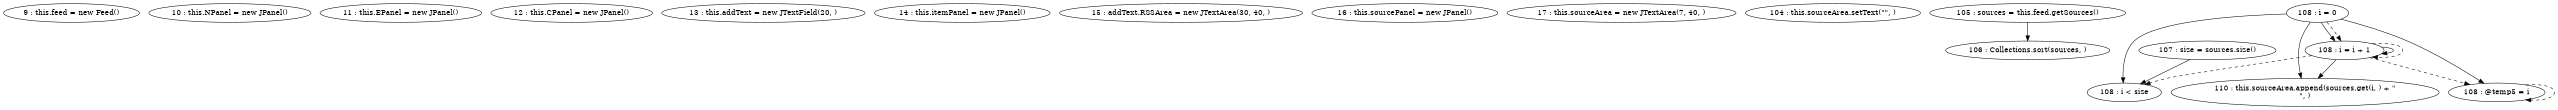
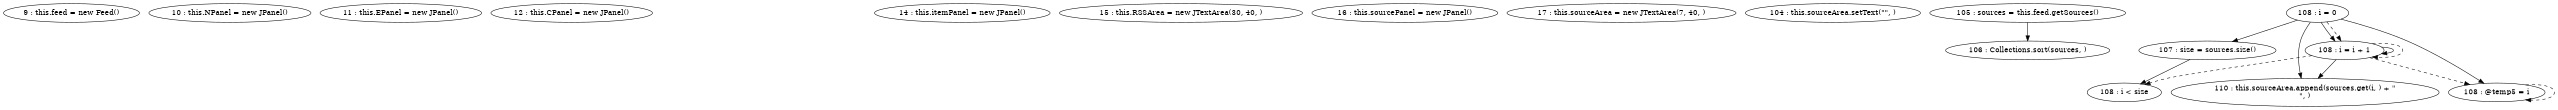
(763, 13) -> none
(1181, 13) -> (1181, 13)
(2189, 22) -> (2267, 30)
